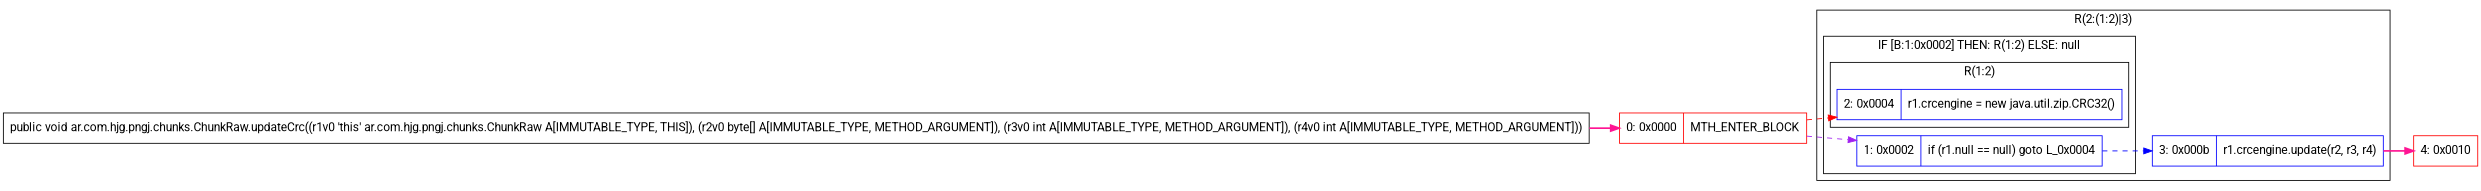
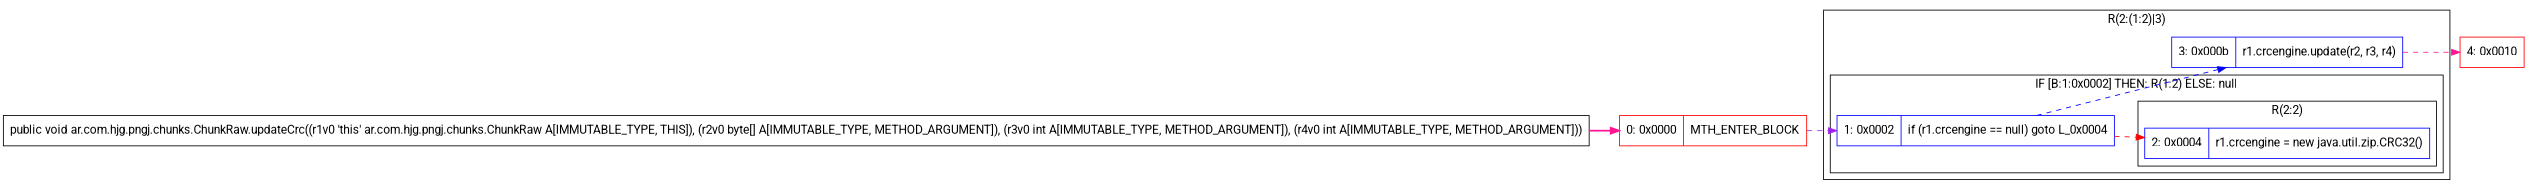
(1979, 72) -> (2287, 111)
(1818, 119) -> (2125, 137)
(2012, 150) -> (2008, 130)
(2395, 151) -> (2427, 52)
